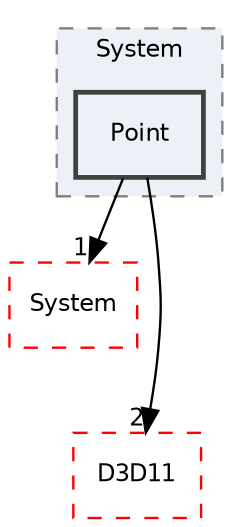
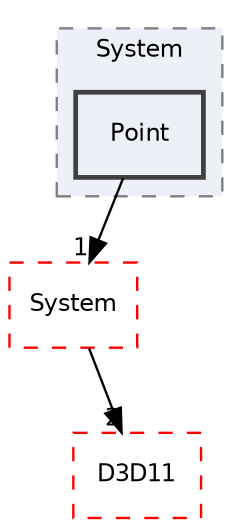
(160, 293) -> (101, 379)
